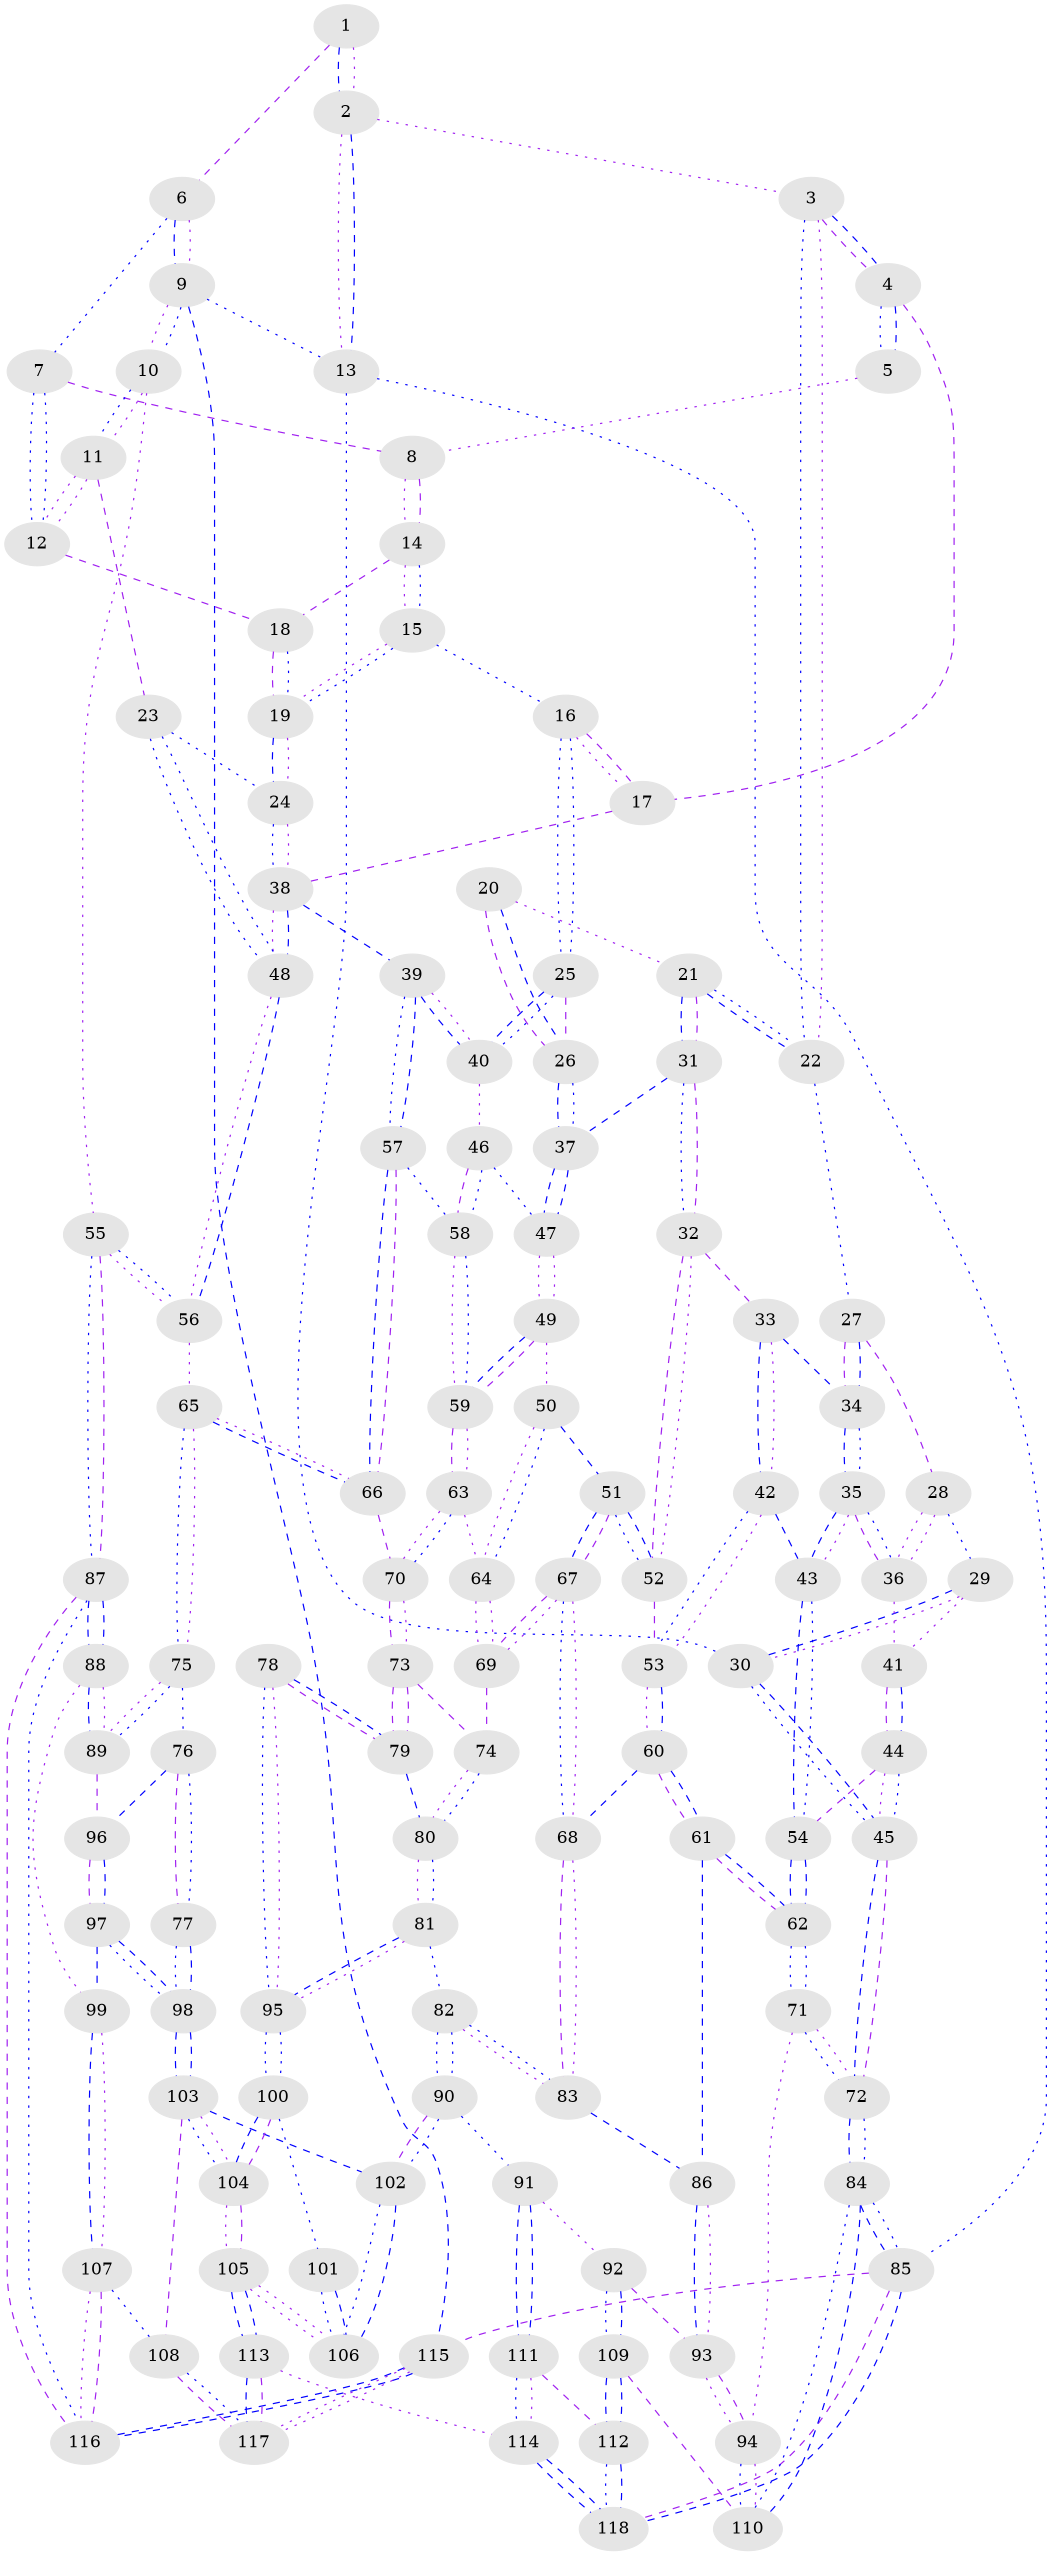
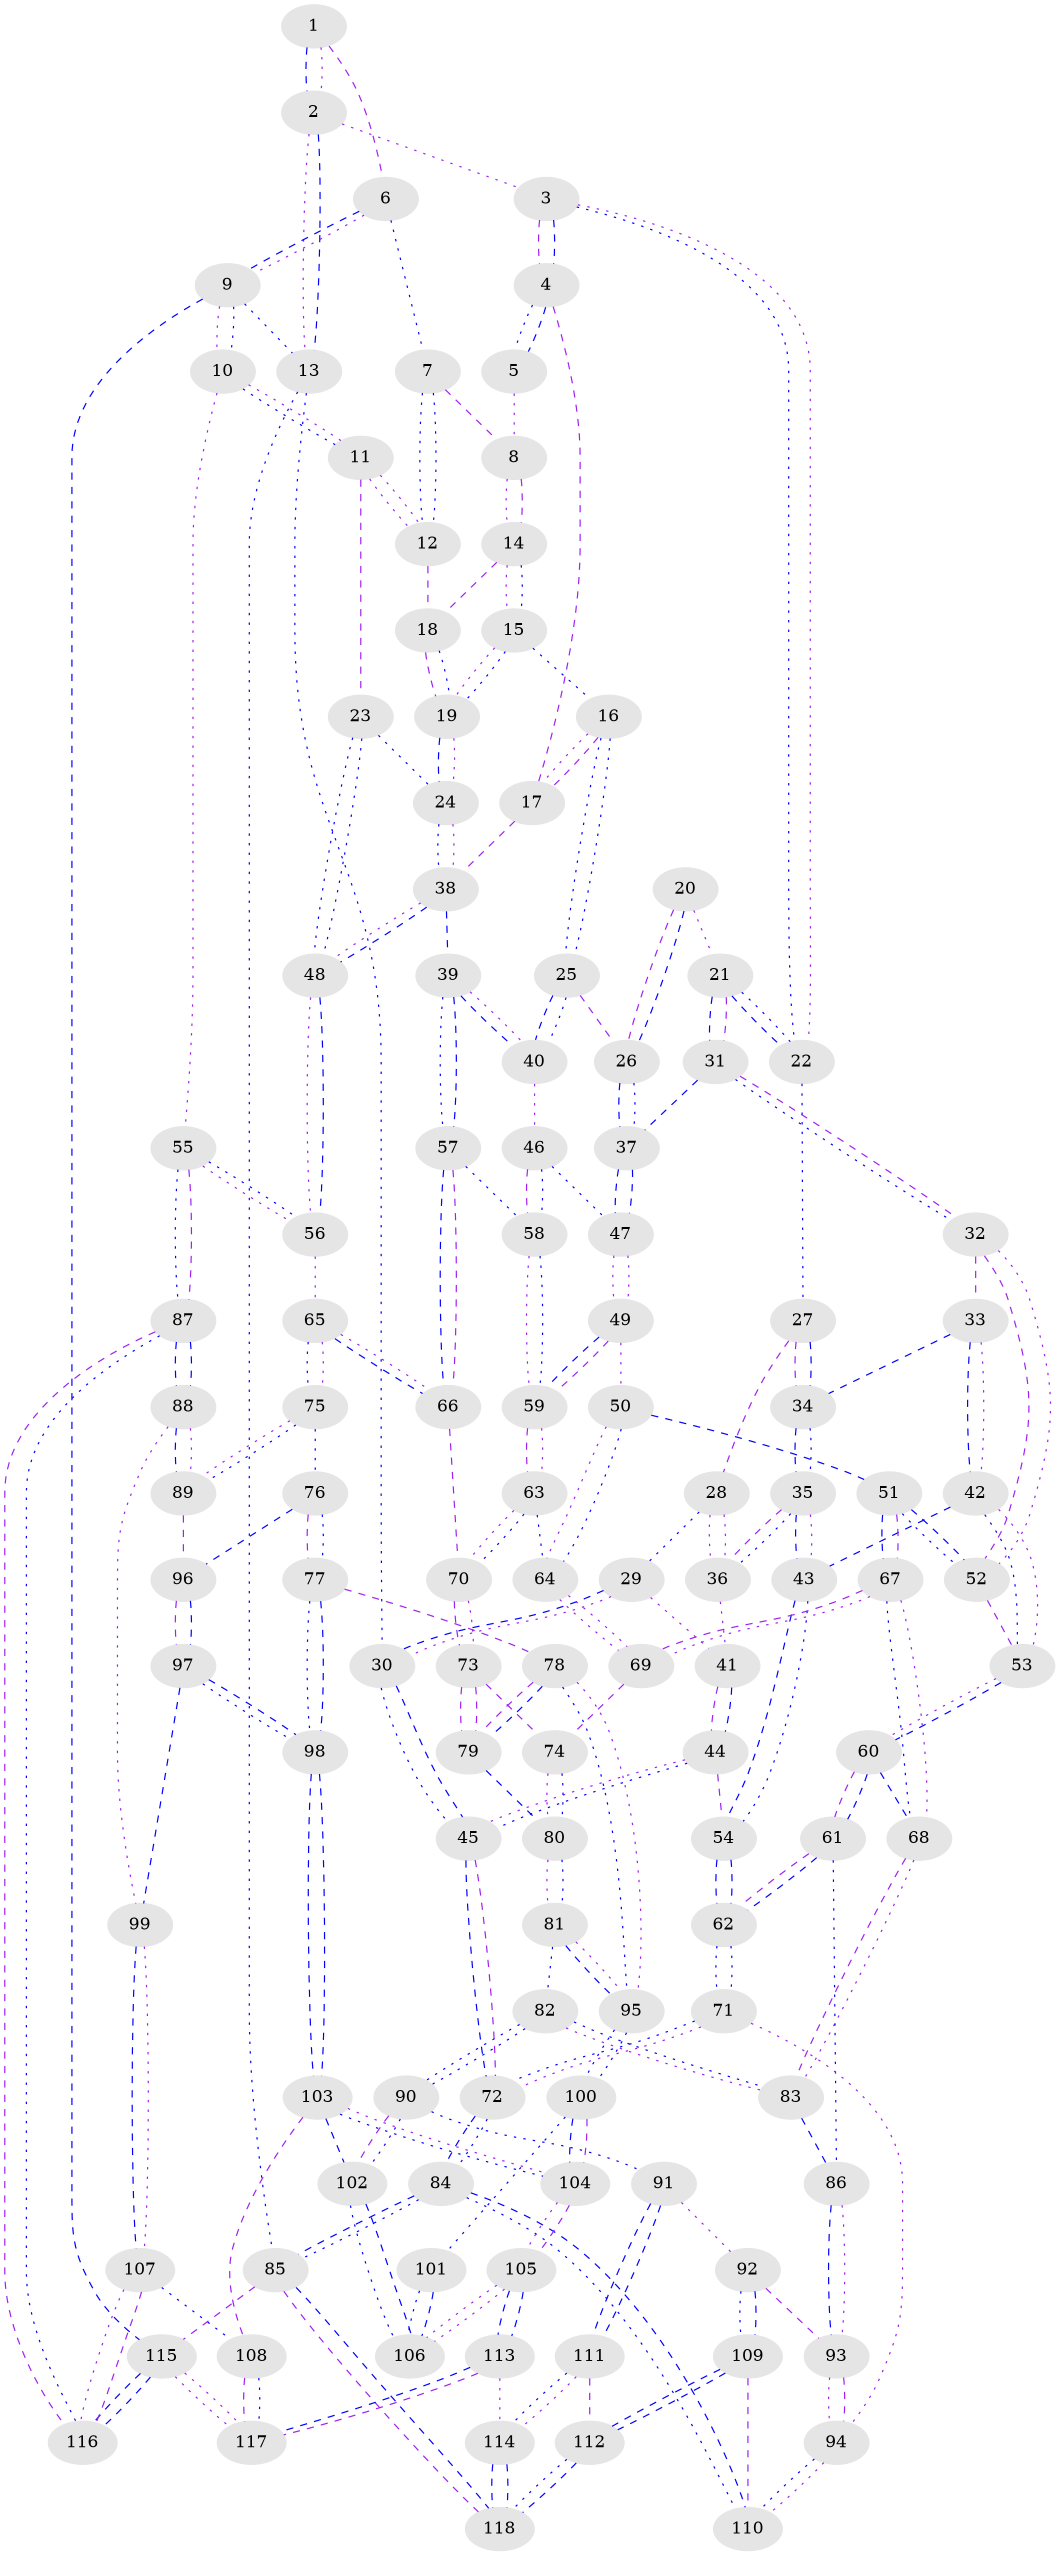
(470, 1537) -> (540, 1536)
none -> (438, 1618)
(702, 2011) -> (835, 2041)
